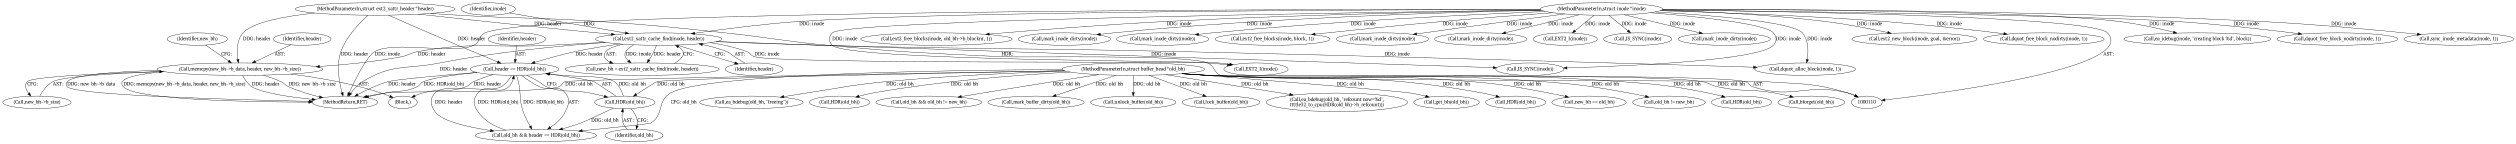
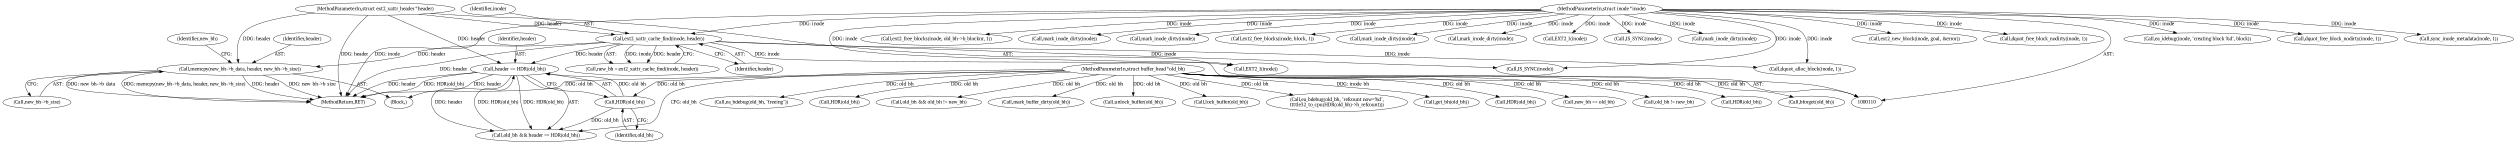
(590, 24) -> (590, 24)
(1008, 54) -> (1009, 54)
(1350, 84) -> (1353, 84)
